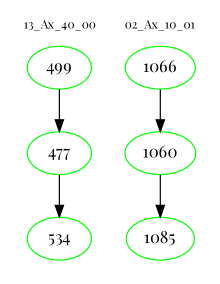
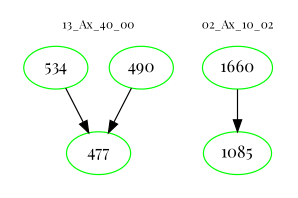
(160, 26) -> (238, 26)
(59, 68) -> (141, 68)
(160, 68) -> none
(160, 153) -> (238, 68)
(59, 190) -> (74, 105)
